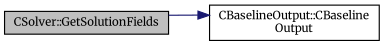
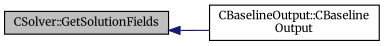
(183, 15) -> (195, 30)
